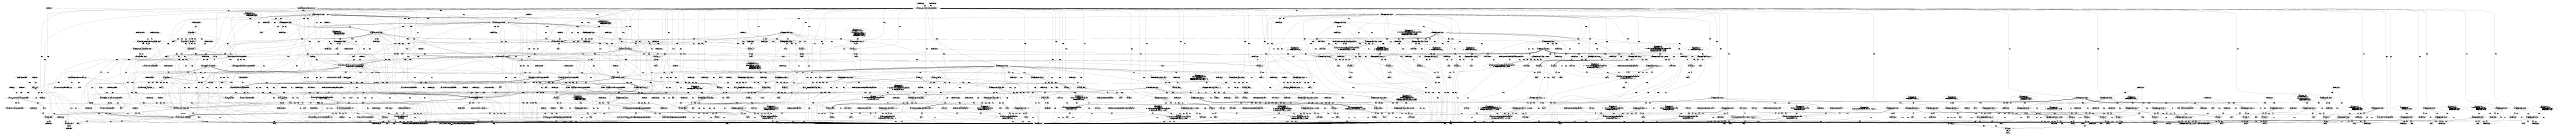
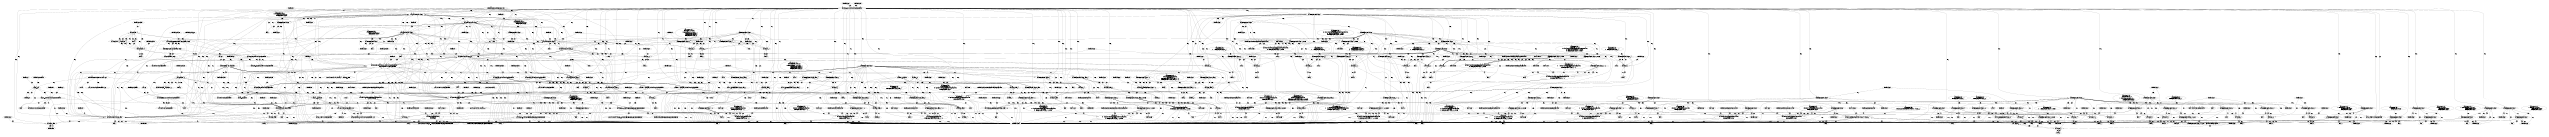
none -> (138, 41)
